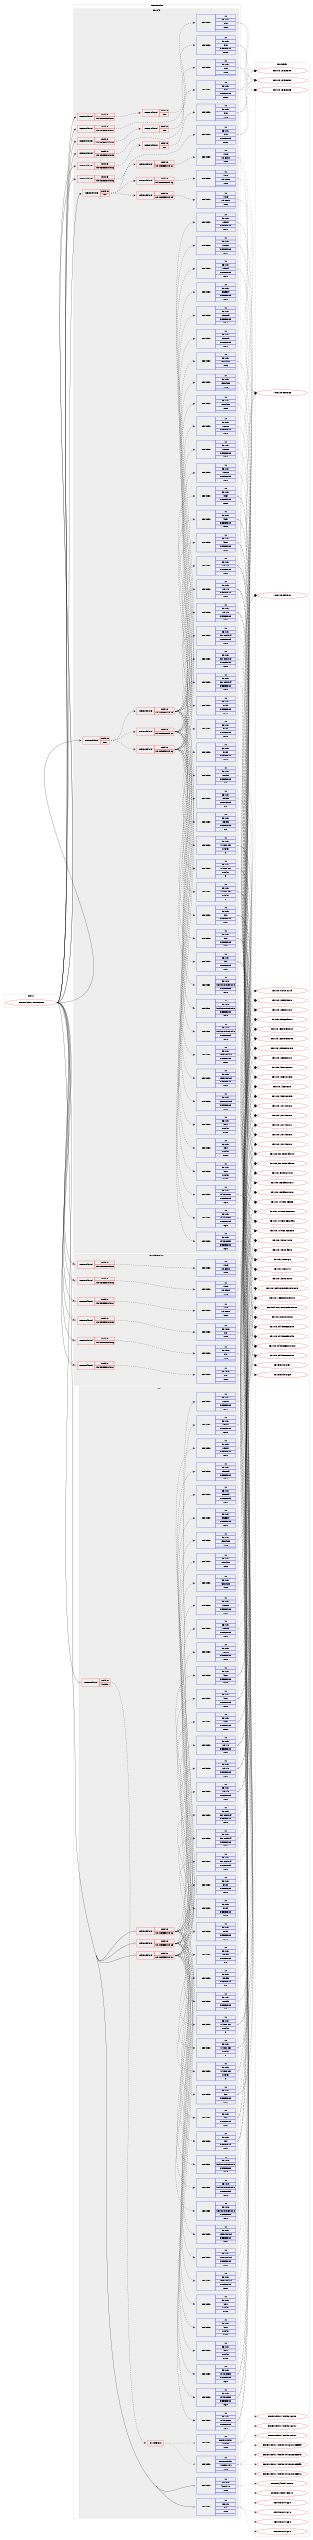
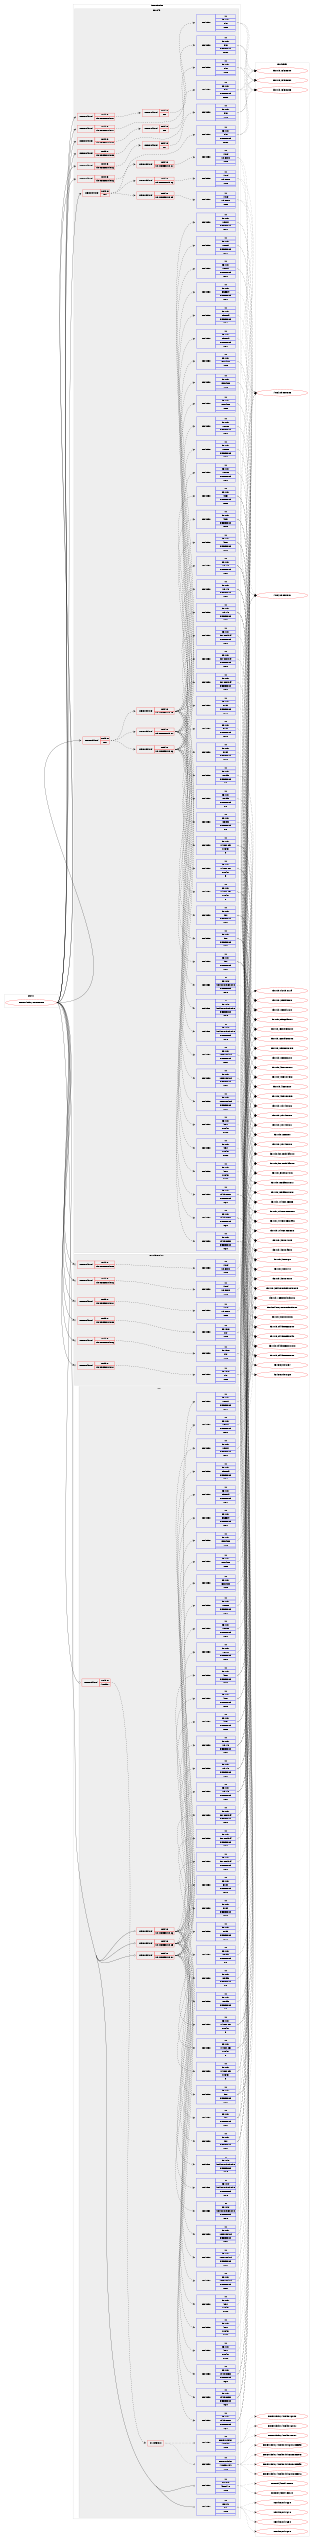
(282, 1135) -> (282, 1135)
